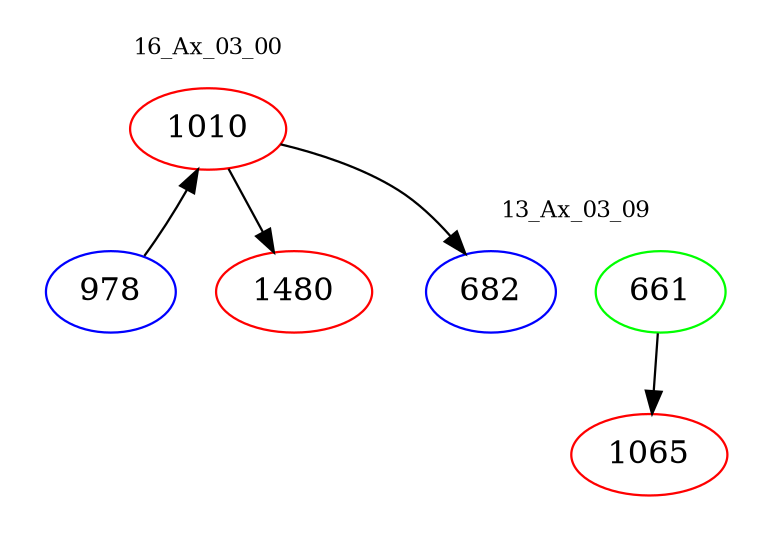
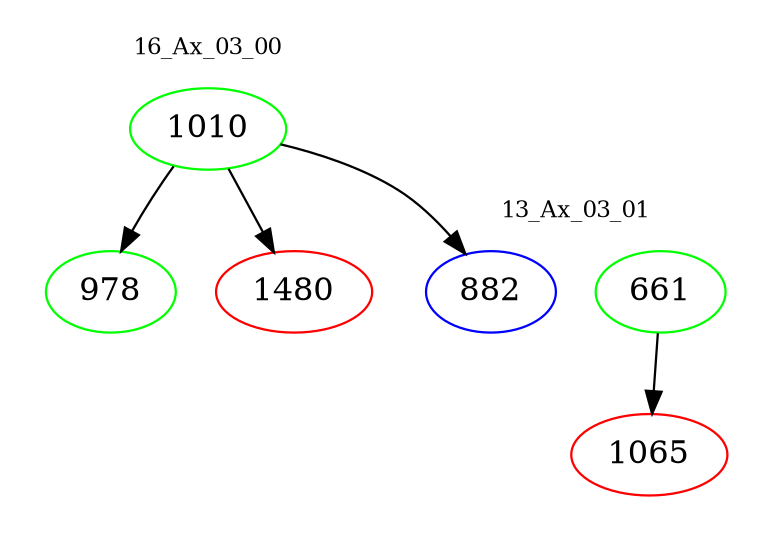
(208, 129) -> (208, 129)
(576, 212) -> (576, 212)
(167, 224) -> (152, 198)
(111, 292) -> (111, 292)
(491, 292) -> (491, 292)
